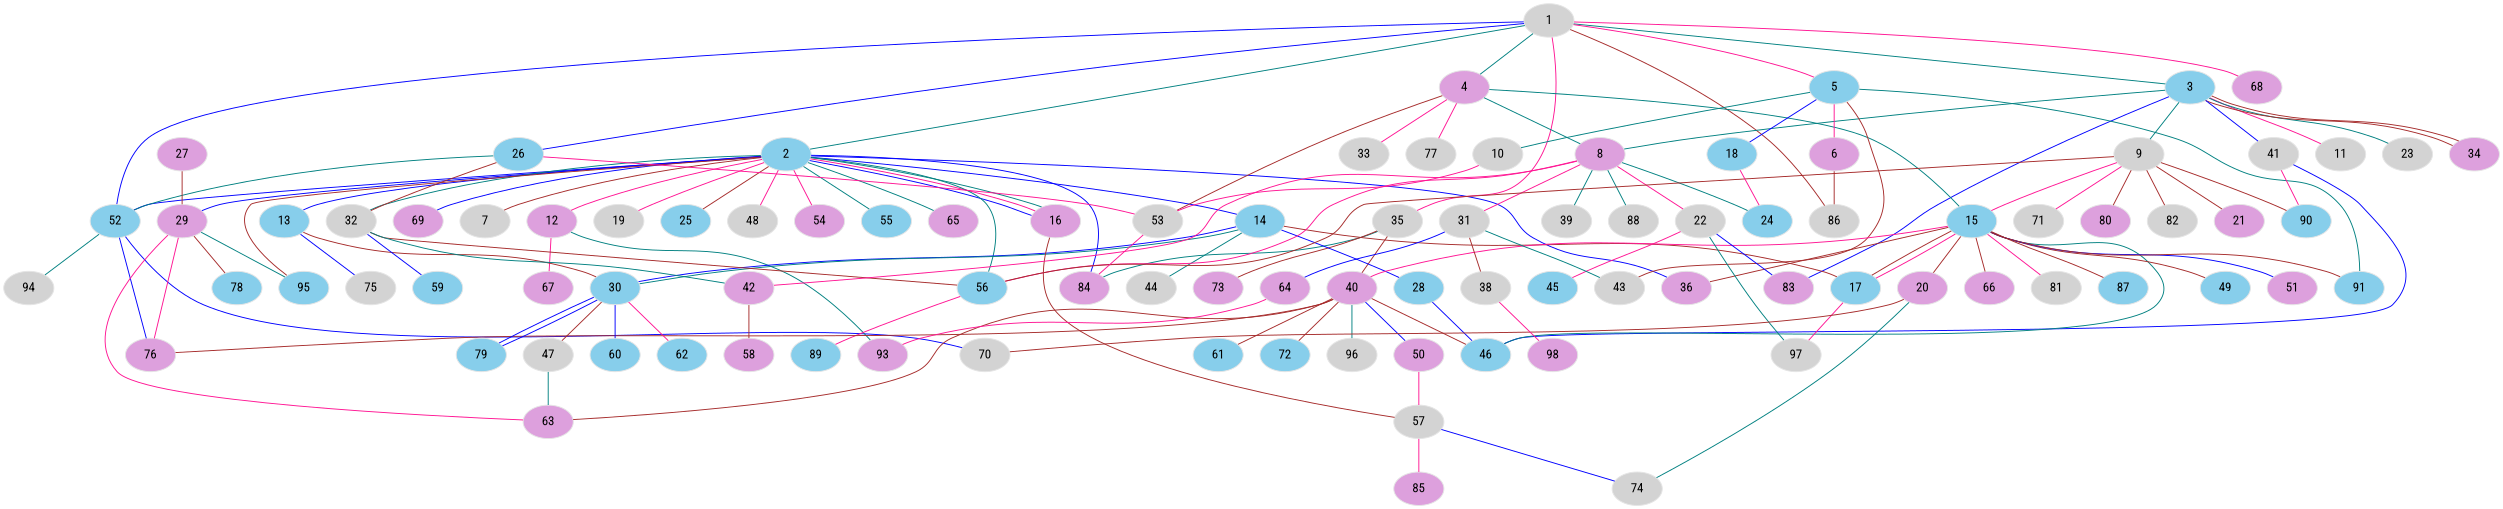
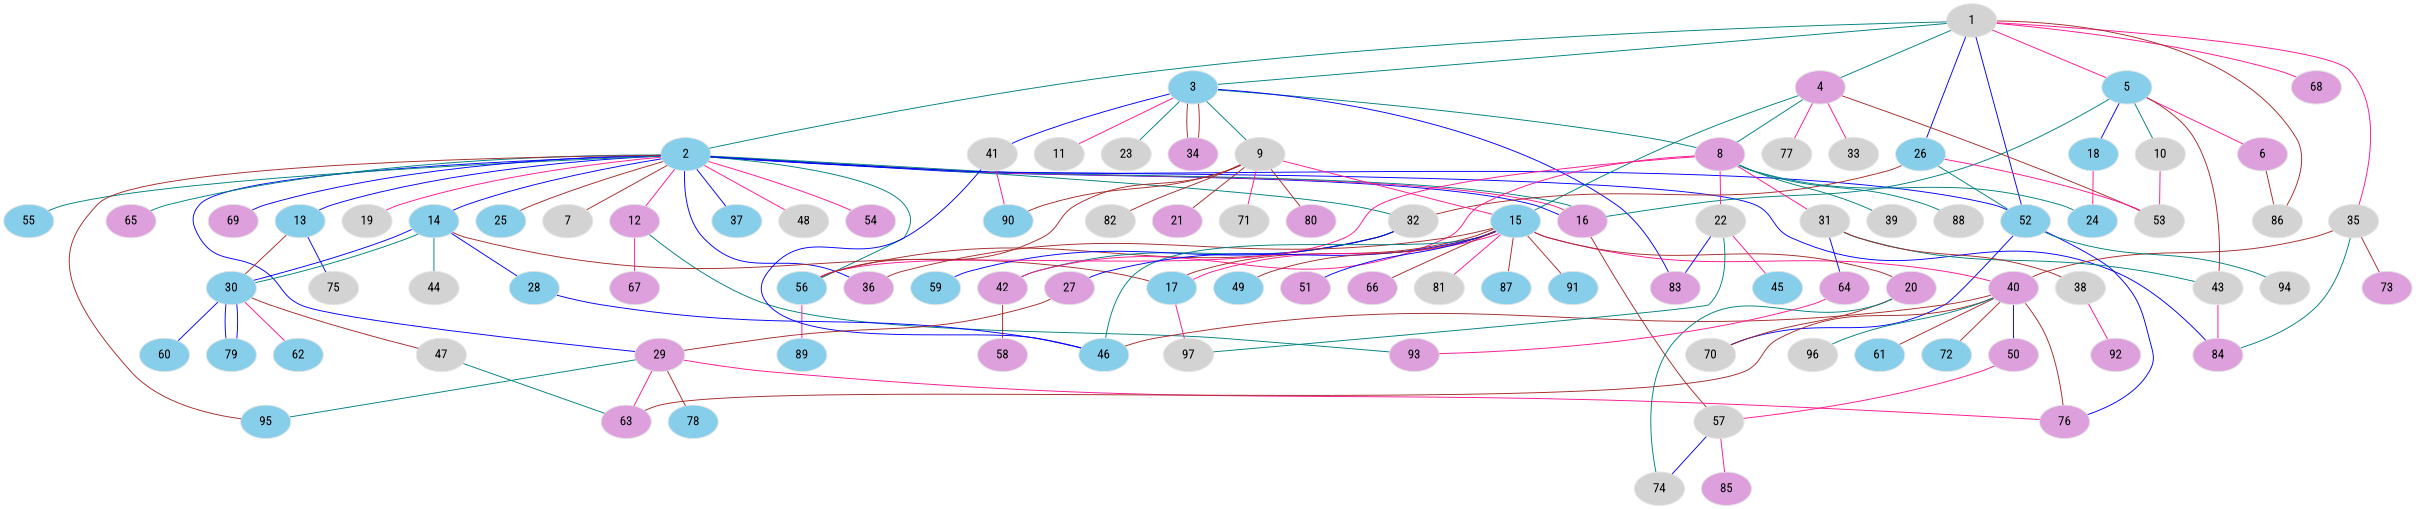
(2142, 129) -> (1917, 181)
none -> (737, 221)
none -> (1292, 255)
(1117, 259) -> (2218, 322)
(1553, 355) -> (2116, 355)
